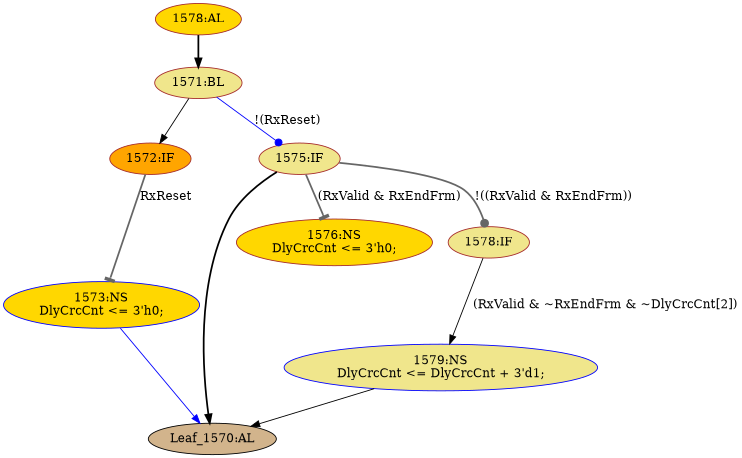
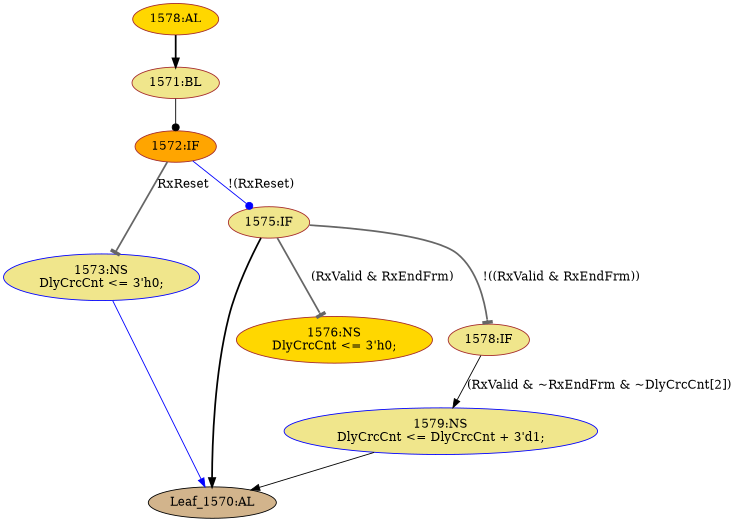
(177, 117) -> (176, 111)
(246, 119) -> (220, 182)
(421, 175) -> (421, 239)
(102, 305) -> (102, 277)
